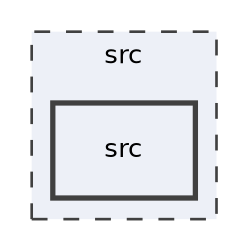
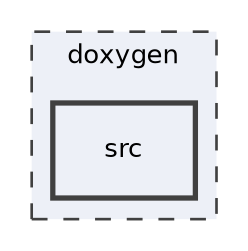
(124, 57) -> (124, 57)
